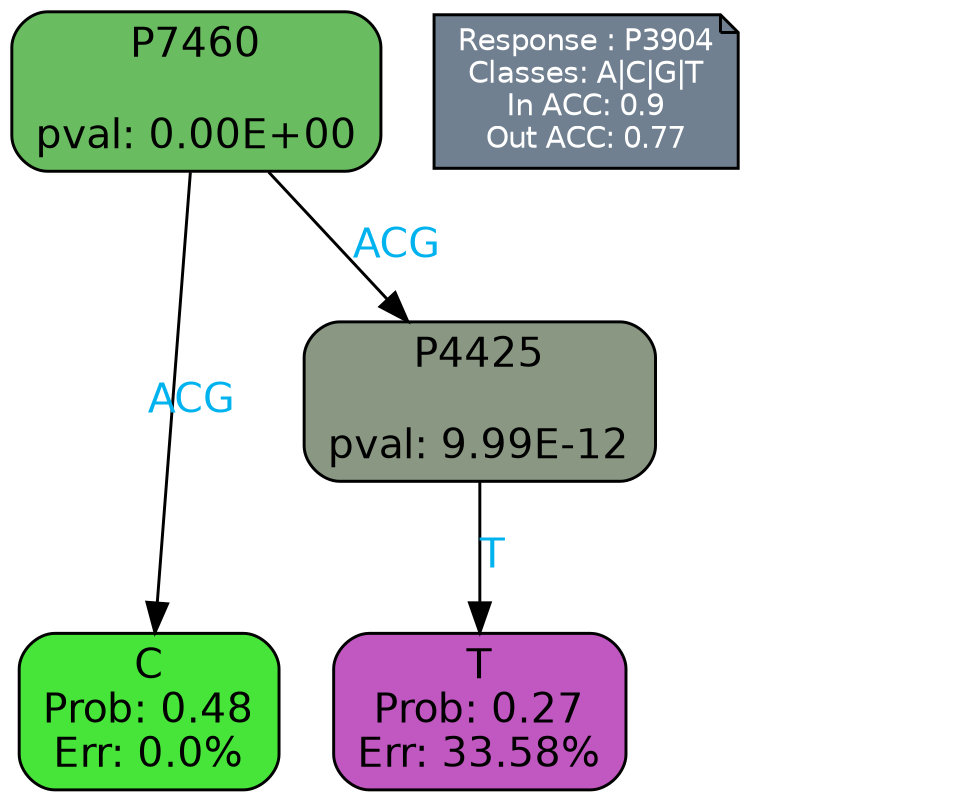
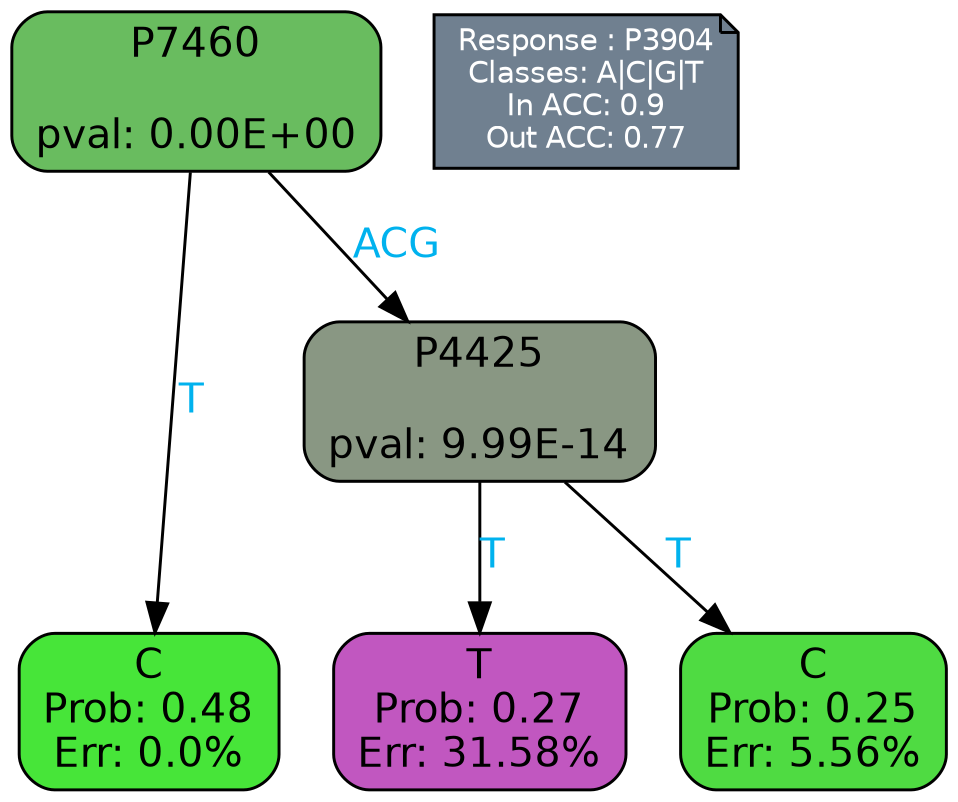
(192, 402) -> (192, 402)
(480, 402) -> (480, 402)
(480, 712) -> (480, 712)
none -> (813, 712)
